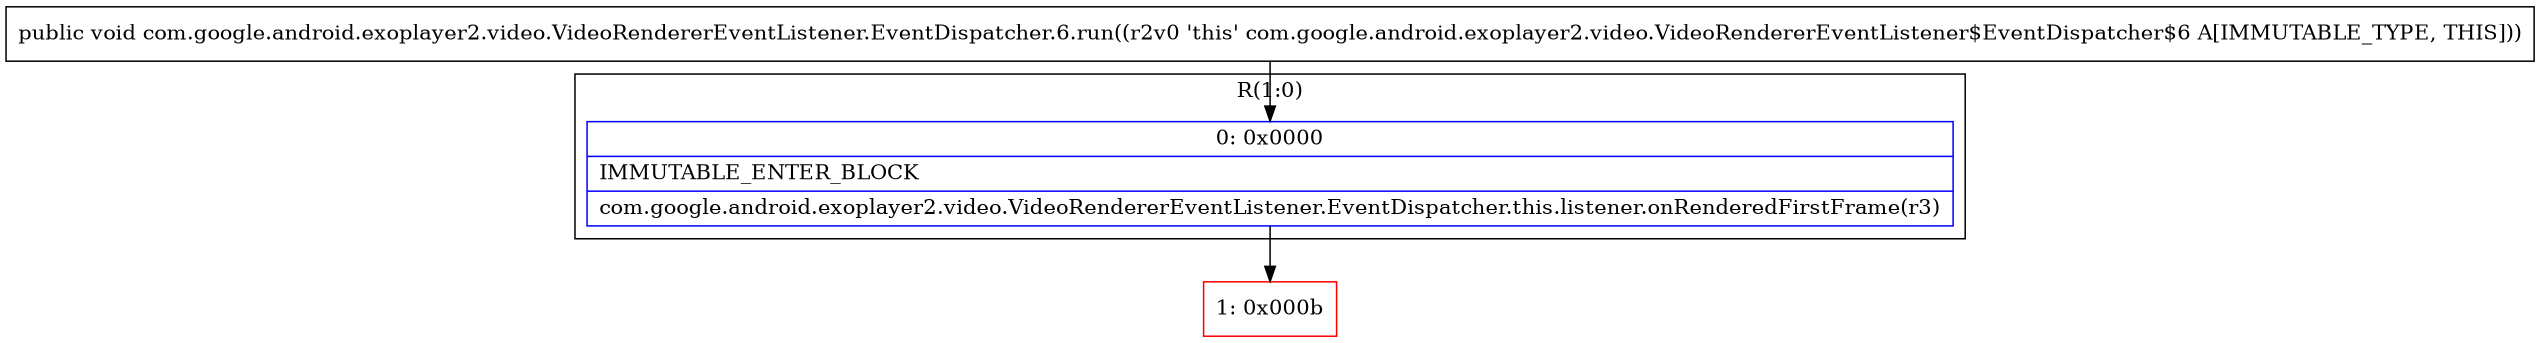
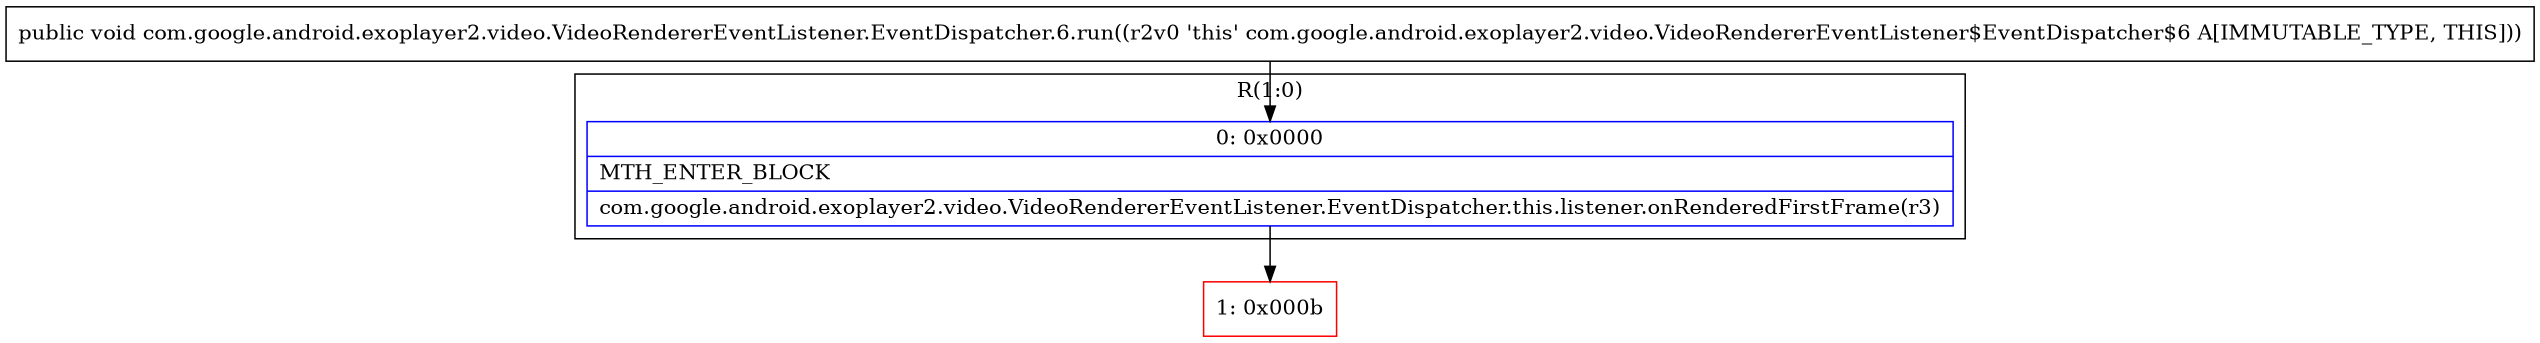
(759, 173) -> (716, 173)
